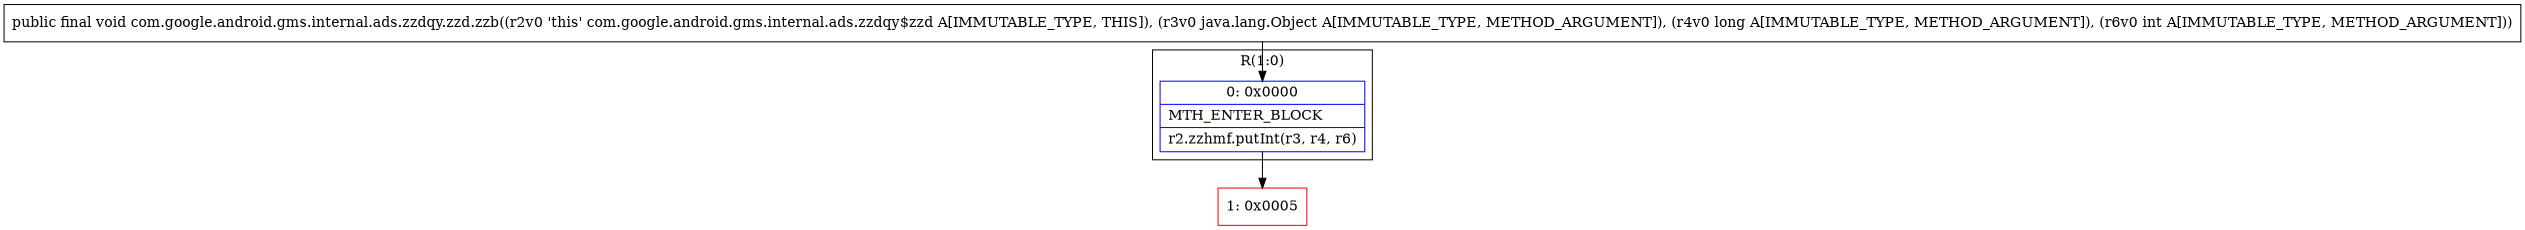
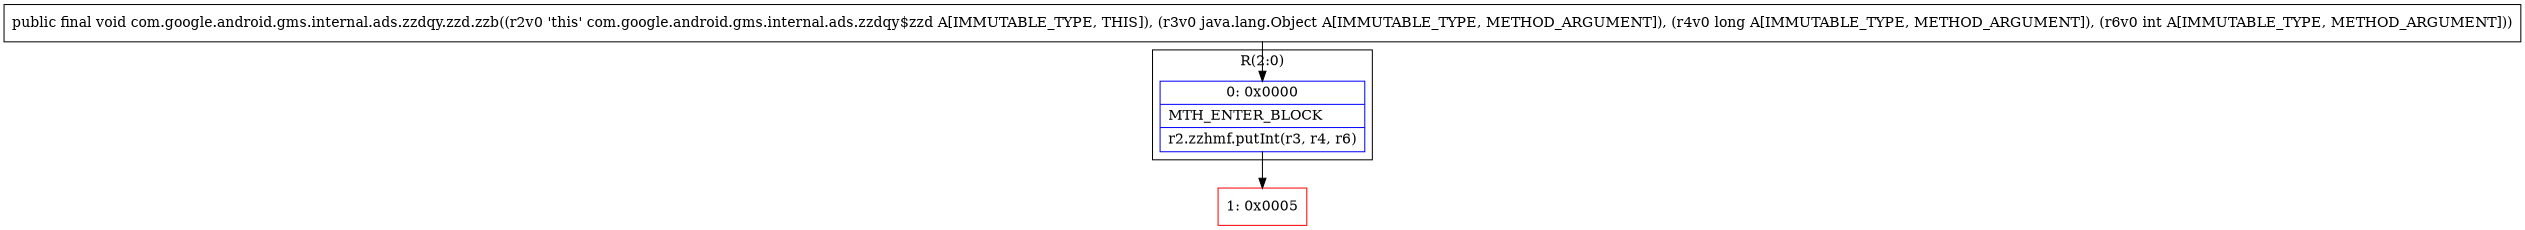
(1262, 62) -> (1262, 62)
